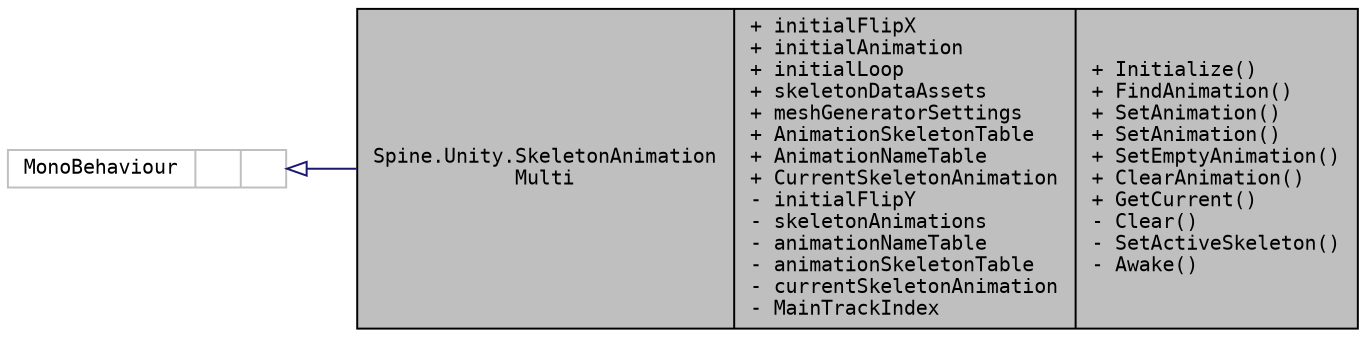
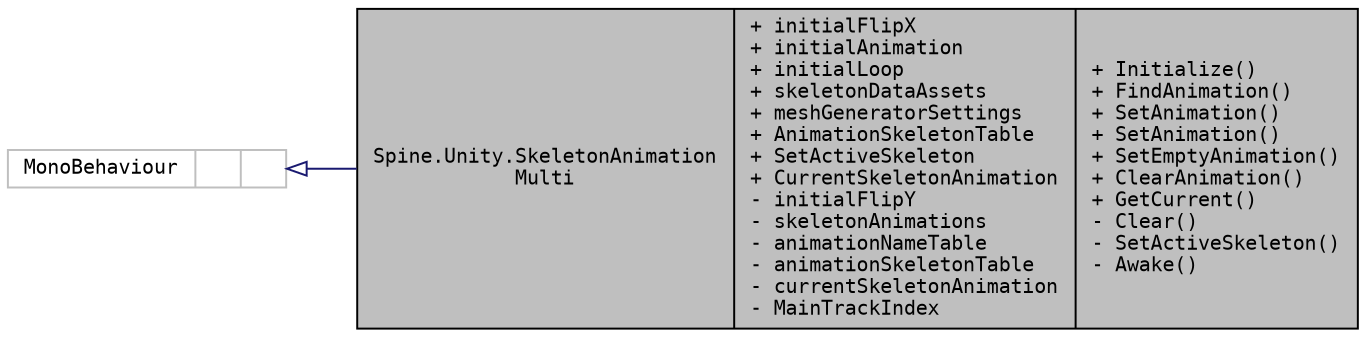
(869, 157) -> (863, 157)
